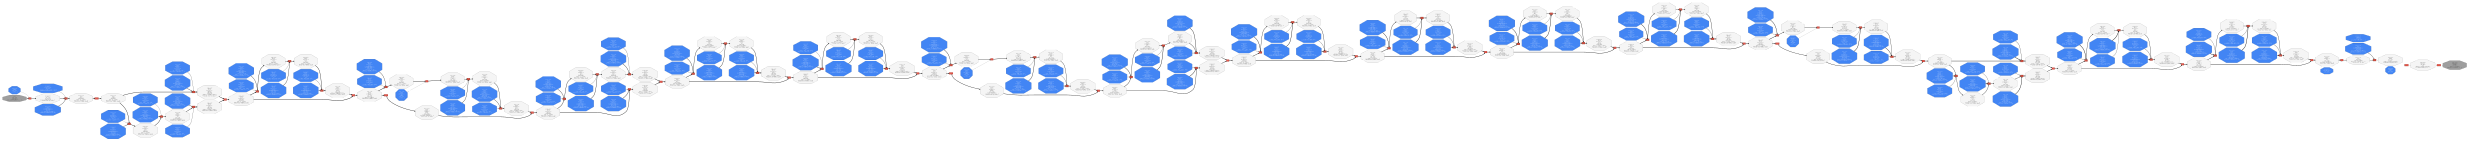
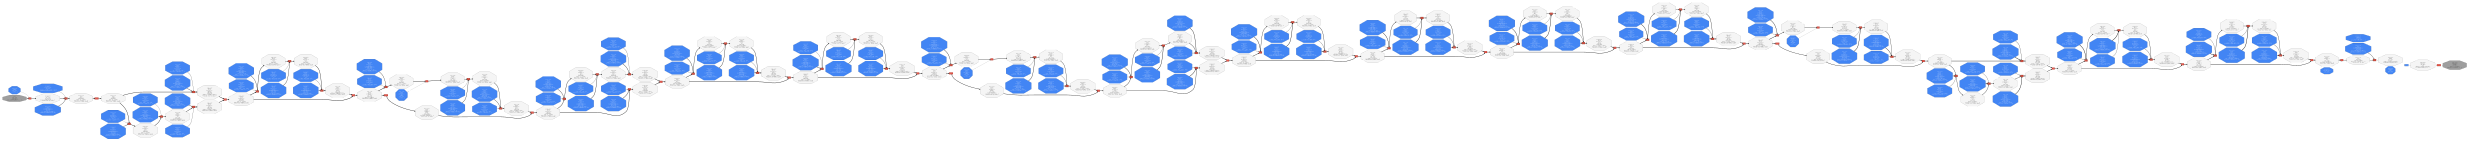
(2407, 65) -> (2407, 65)
